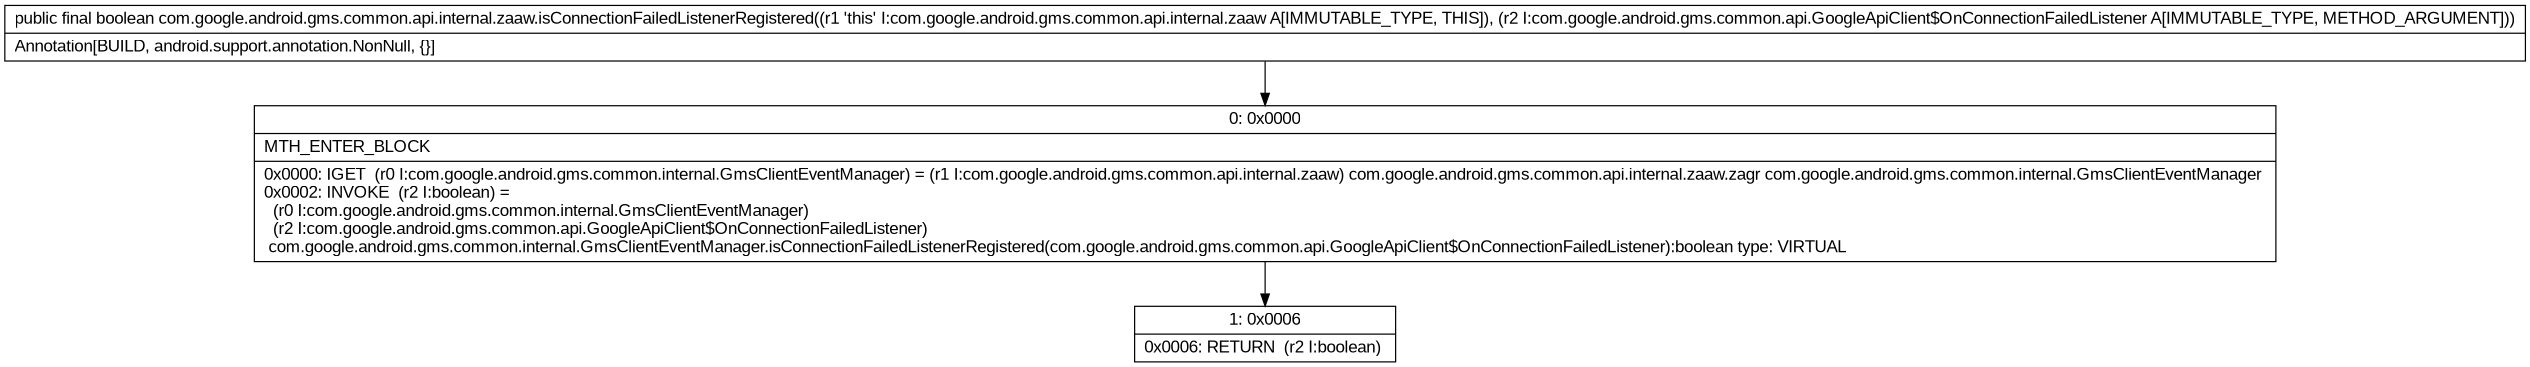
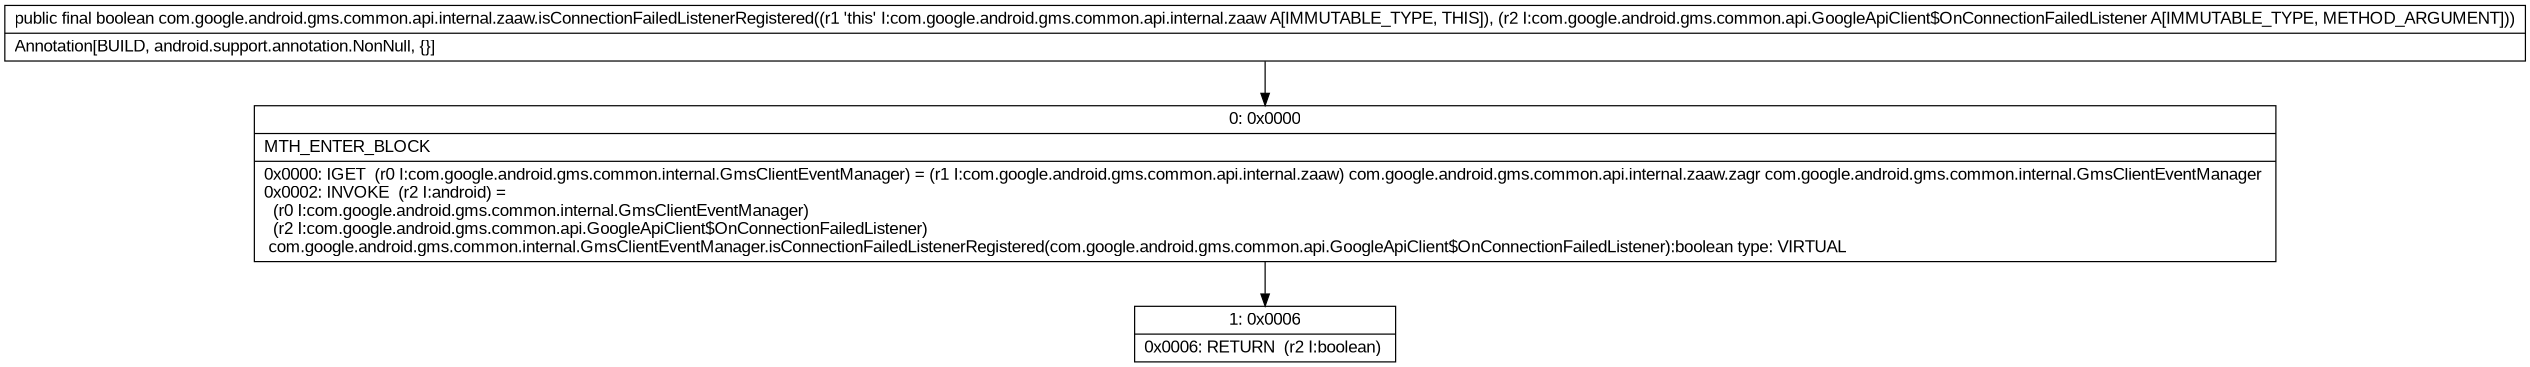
(390, 193) -> (388, 193)
